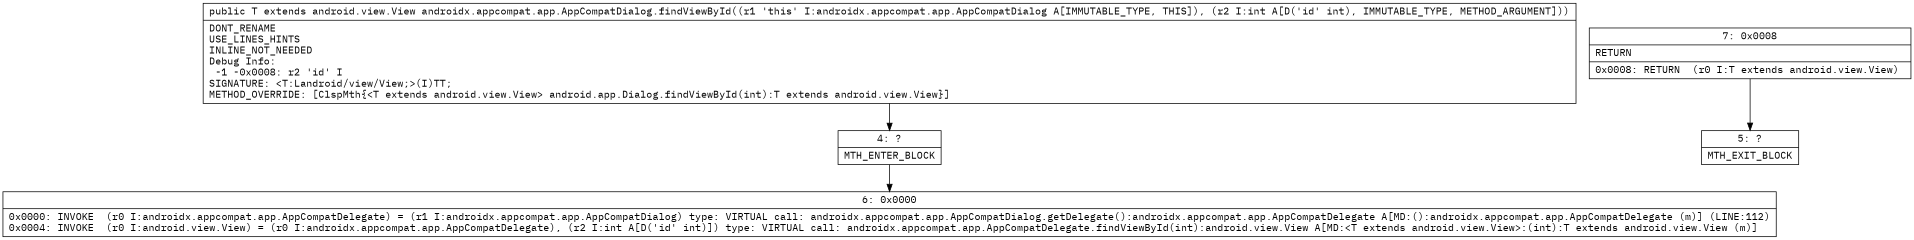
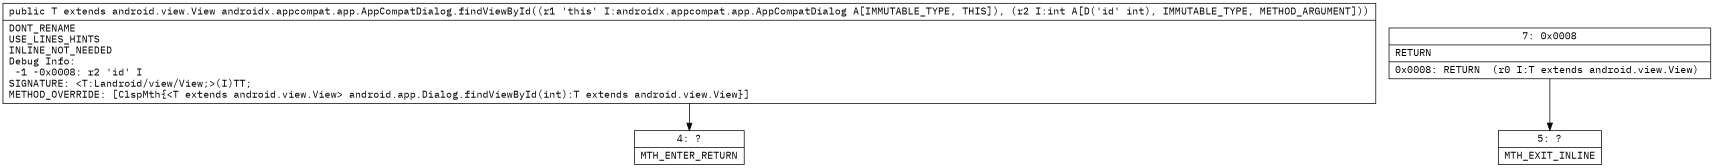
(890, 156) -> (689, 156)
(1750, 156) -> (1550, 156)
(890, 214) -> none
